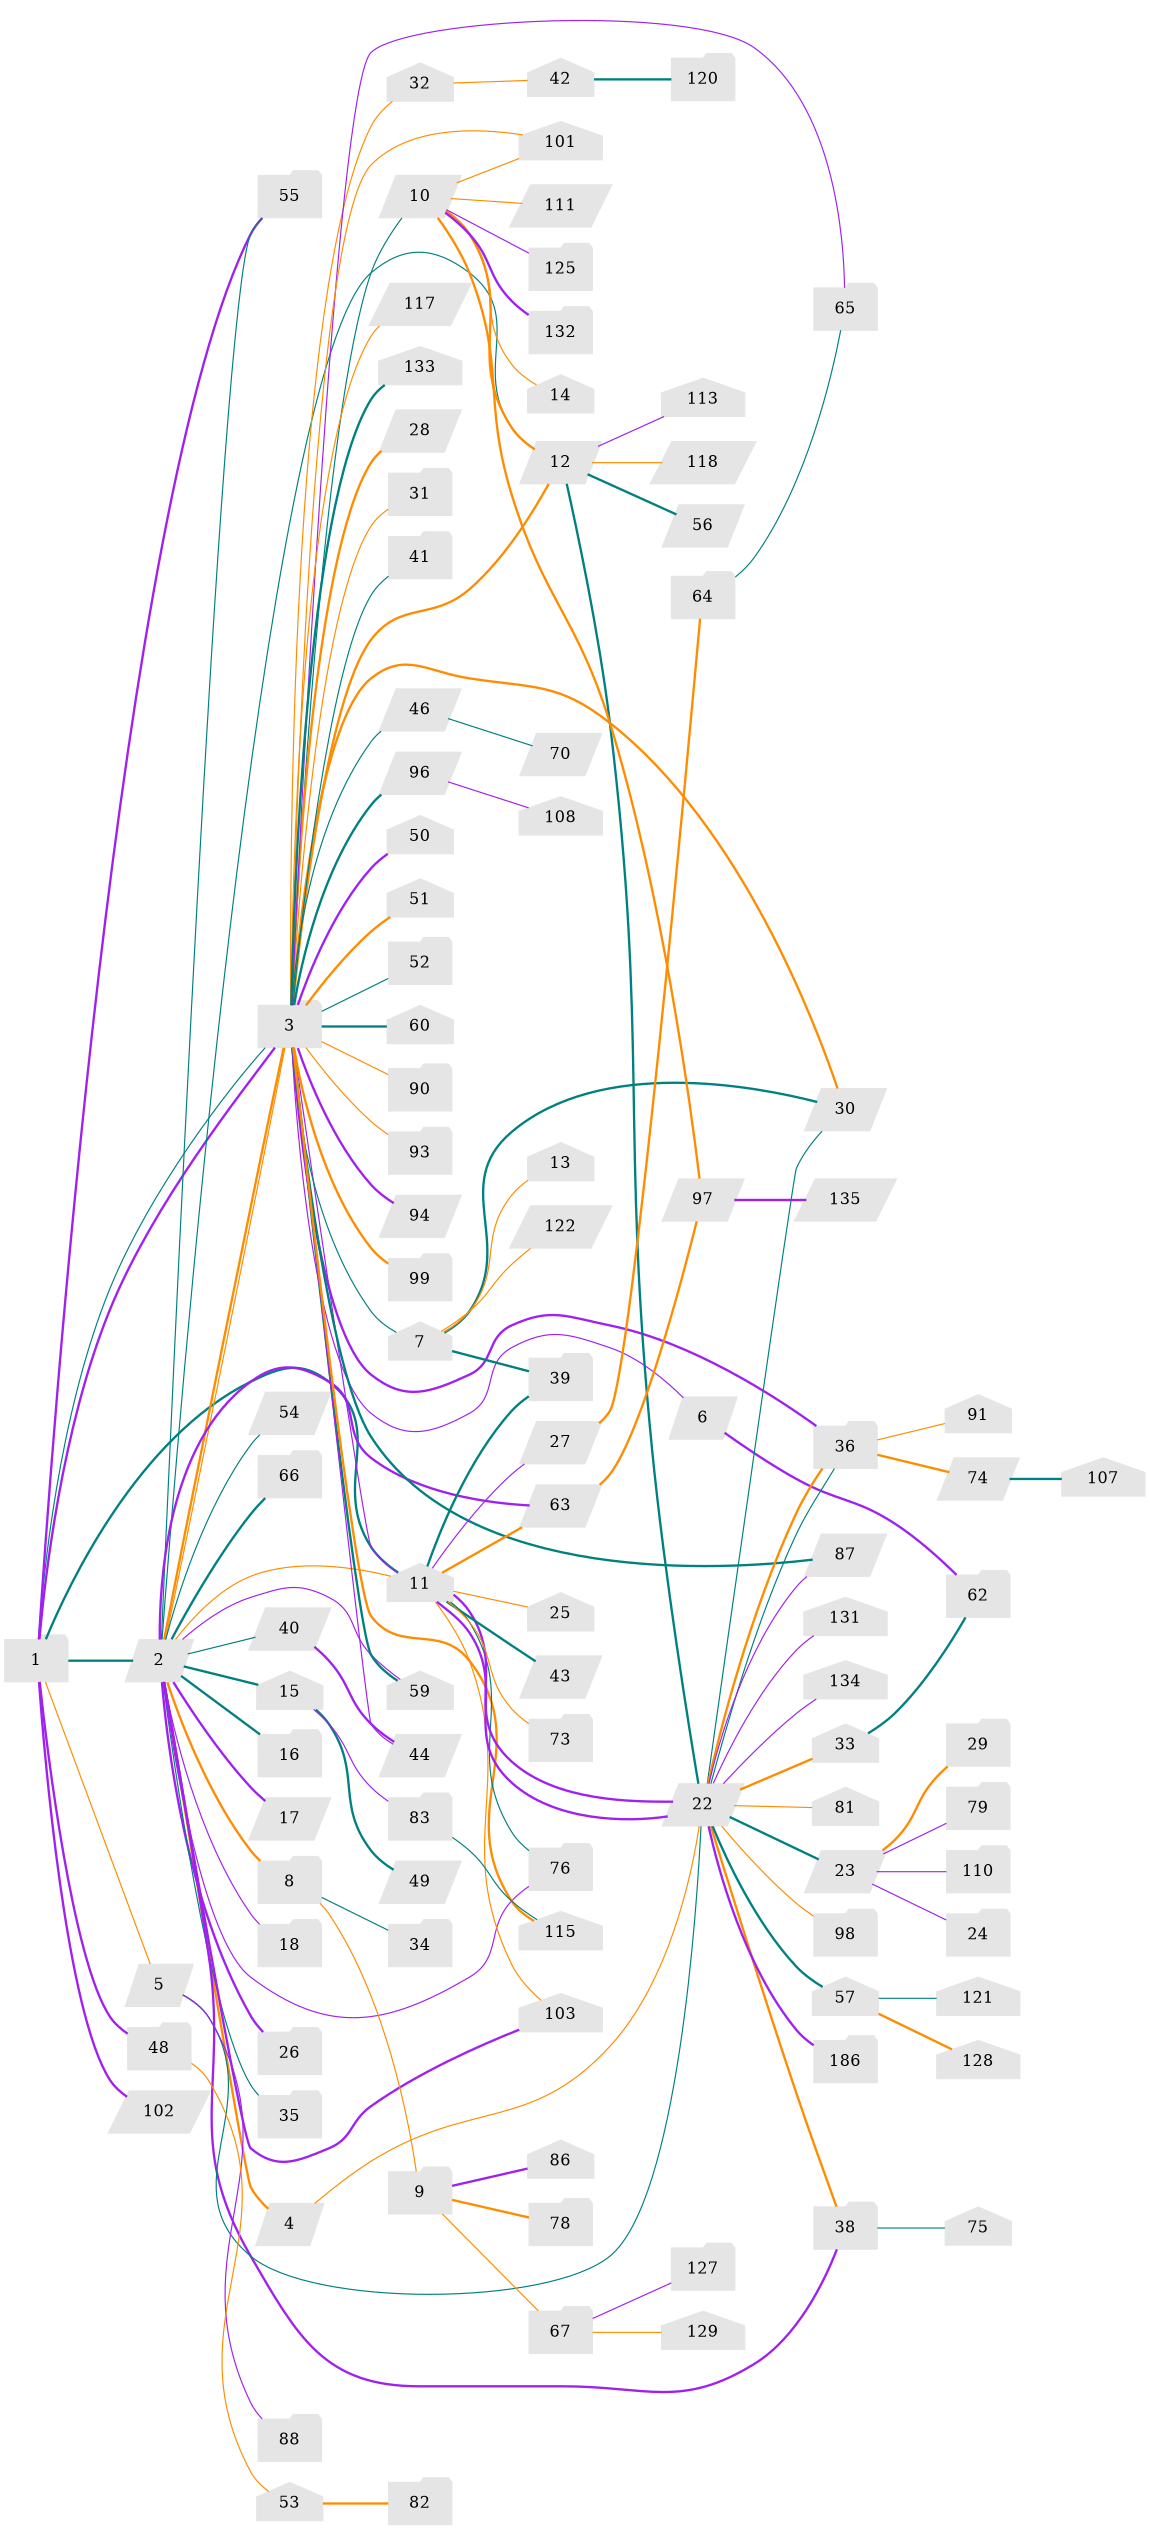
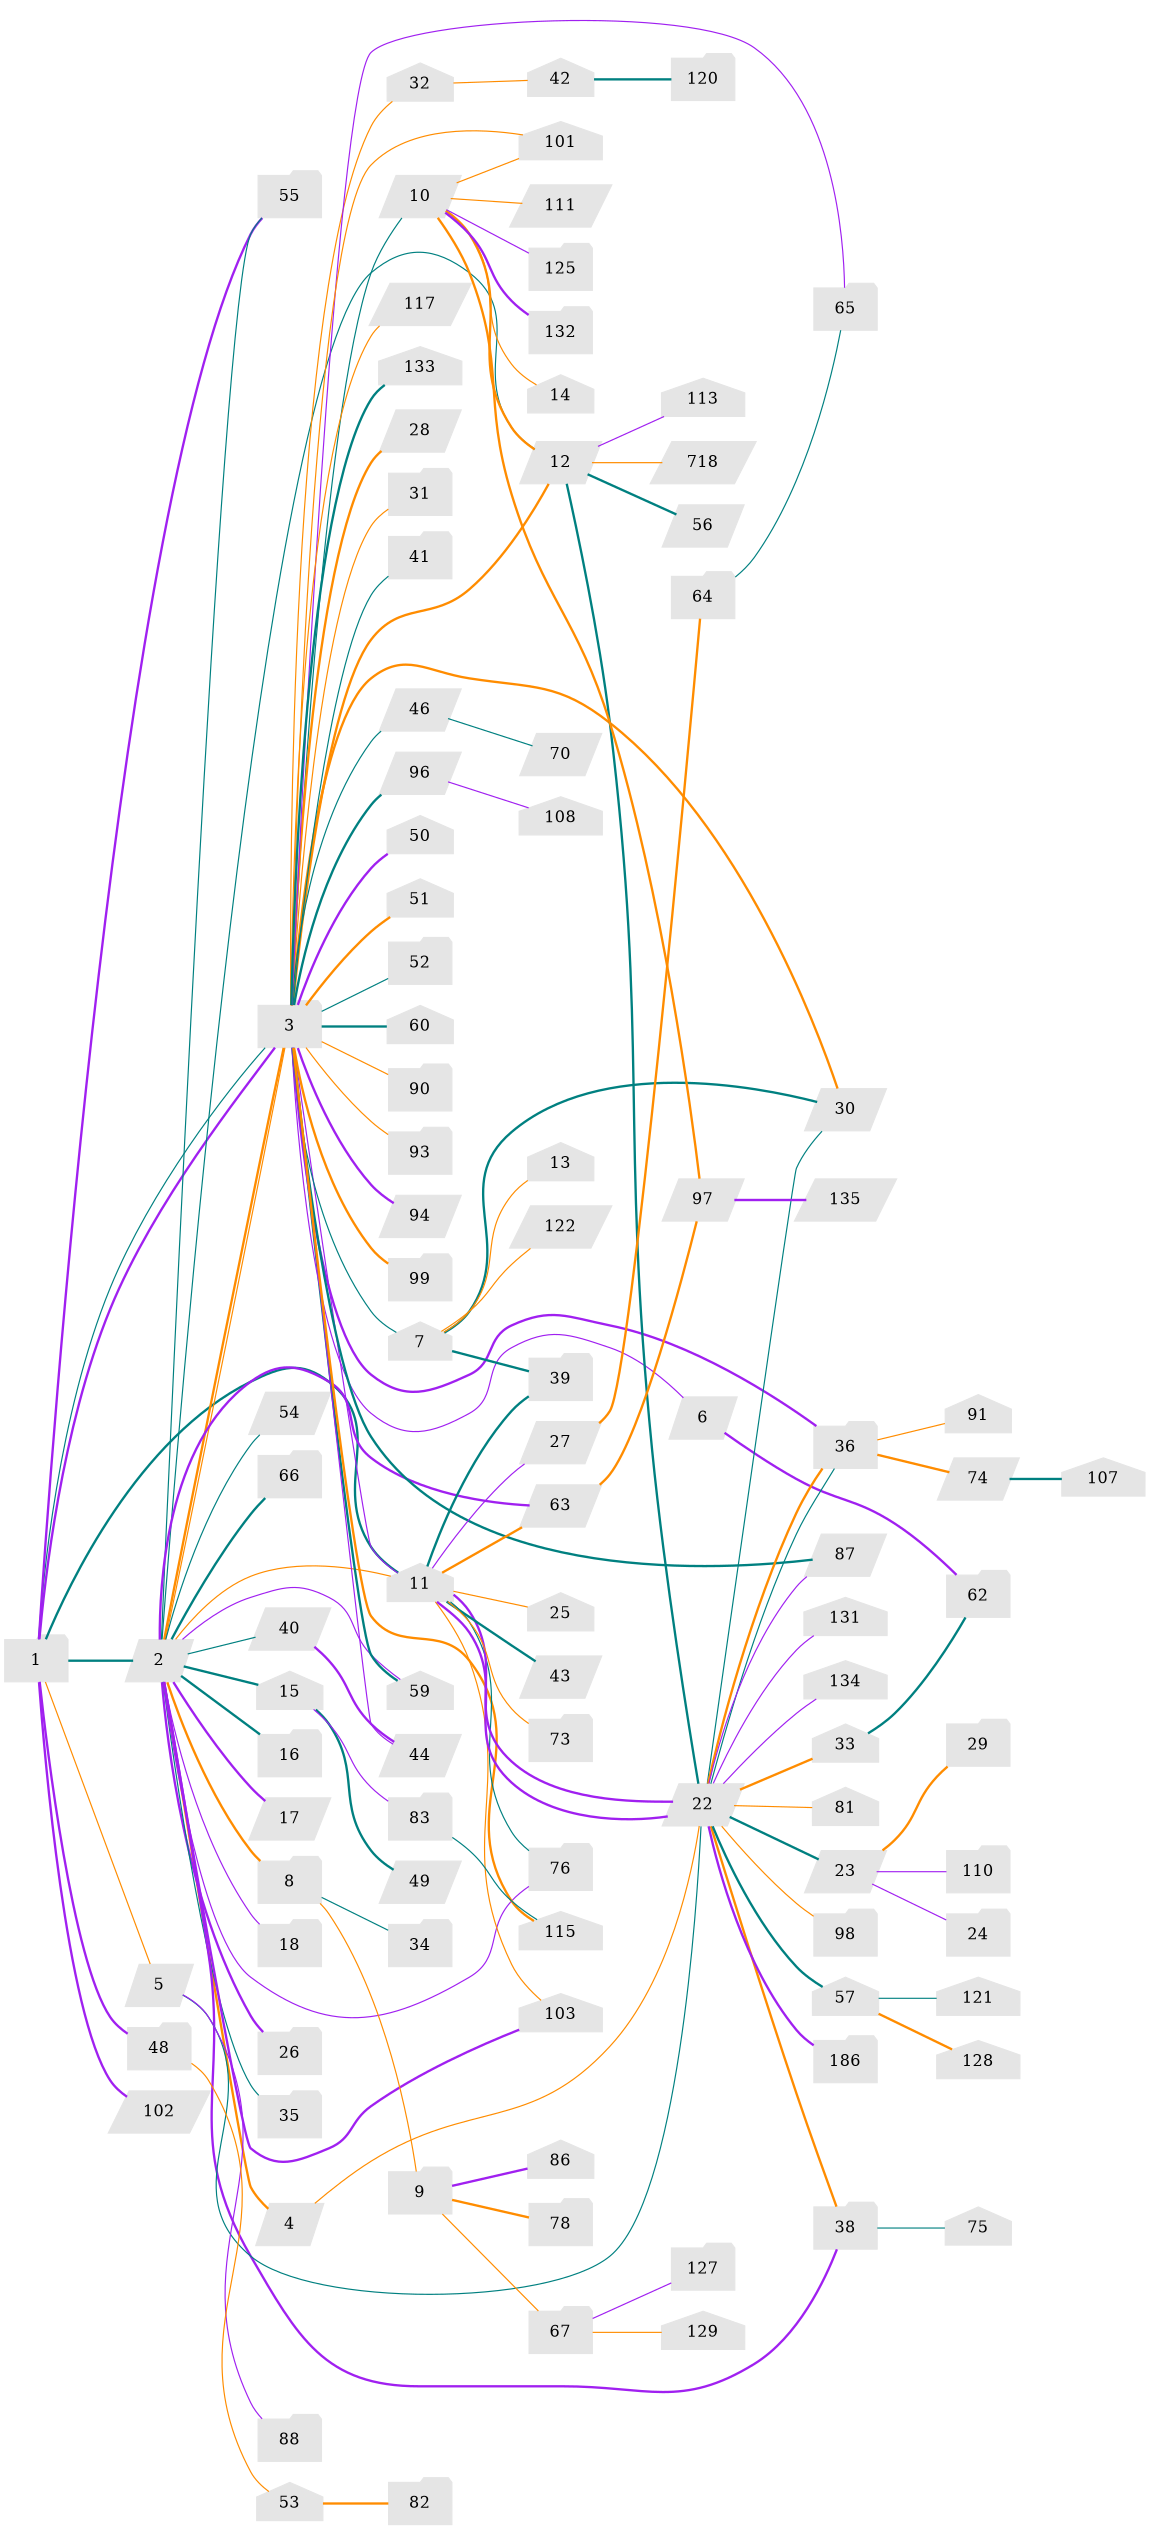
(703, 463) -> (703, 463)
(978, 1808) -> none
